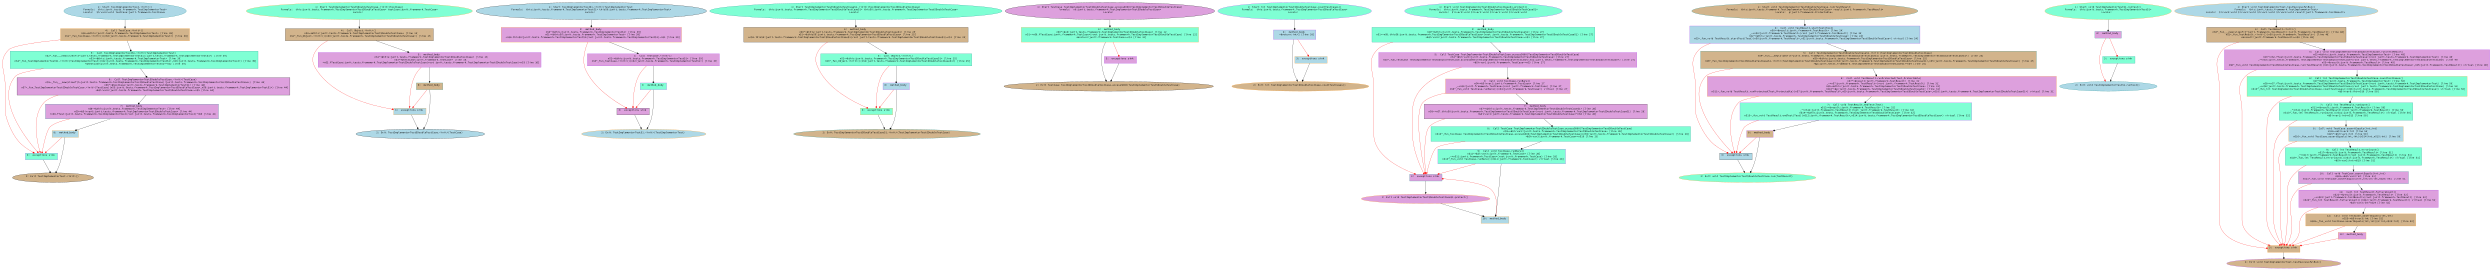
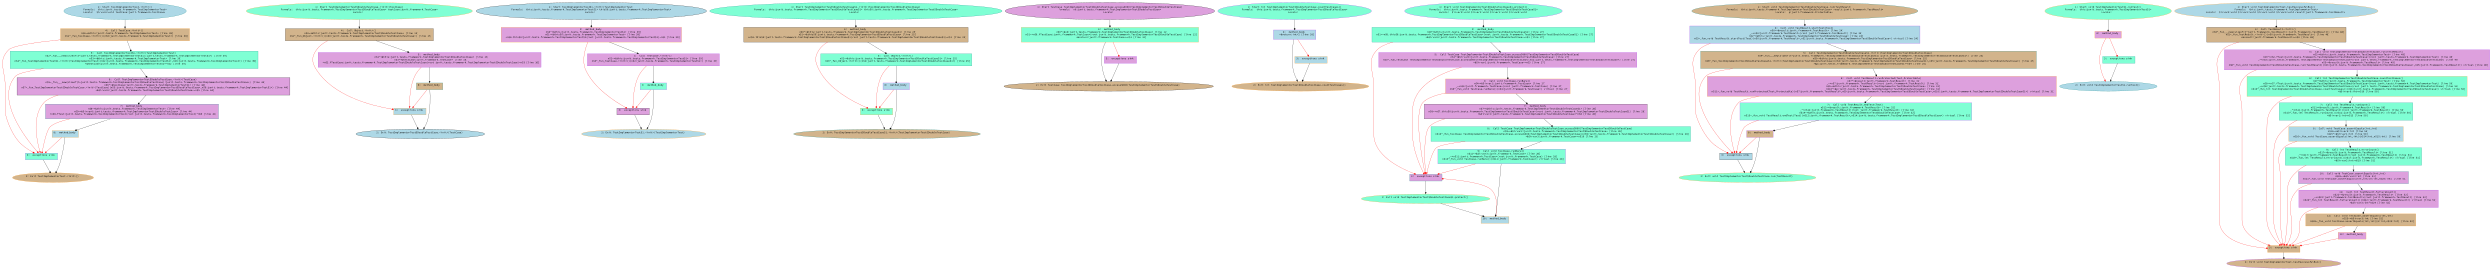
(2108, 35) -> (2108, 35)
(53, 178) -> (53, 178)
(1426, 199) -> (1426, 199)
